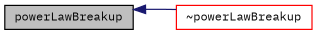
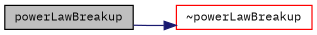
(161, 9) -> (149, 25)
